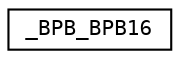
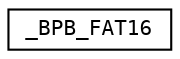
(90, 30) -> (90, 30)
